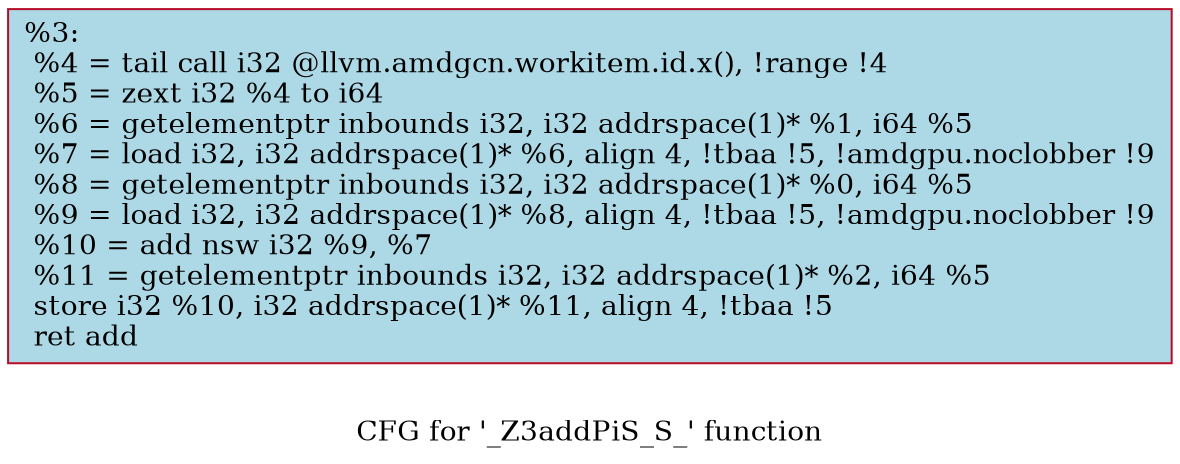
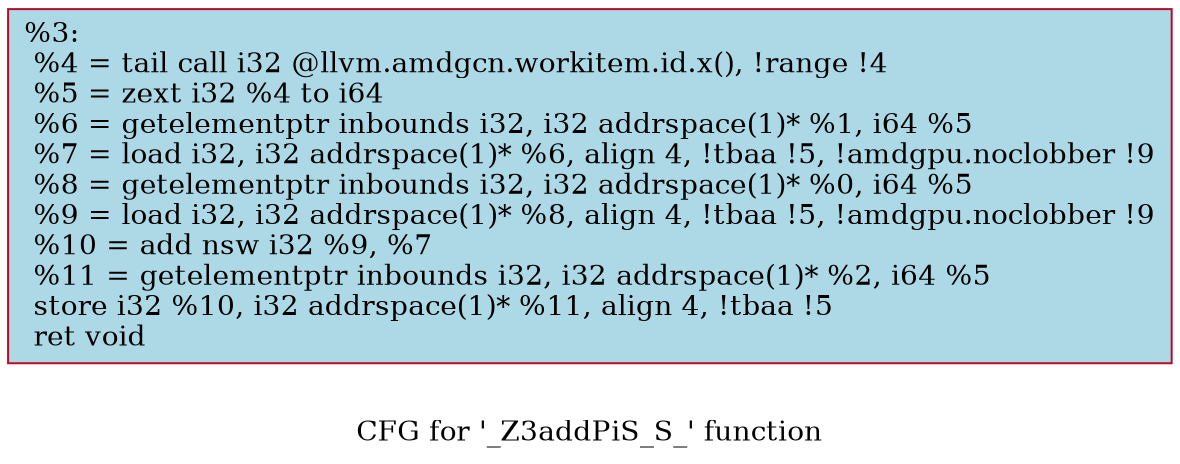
(82, 337) -> (86, 337)
